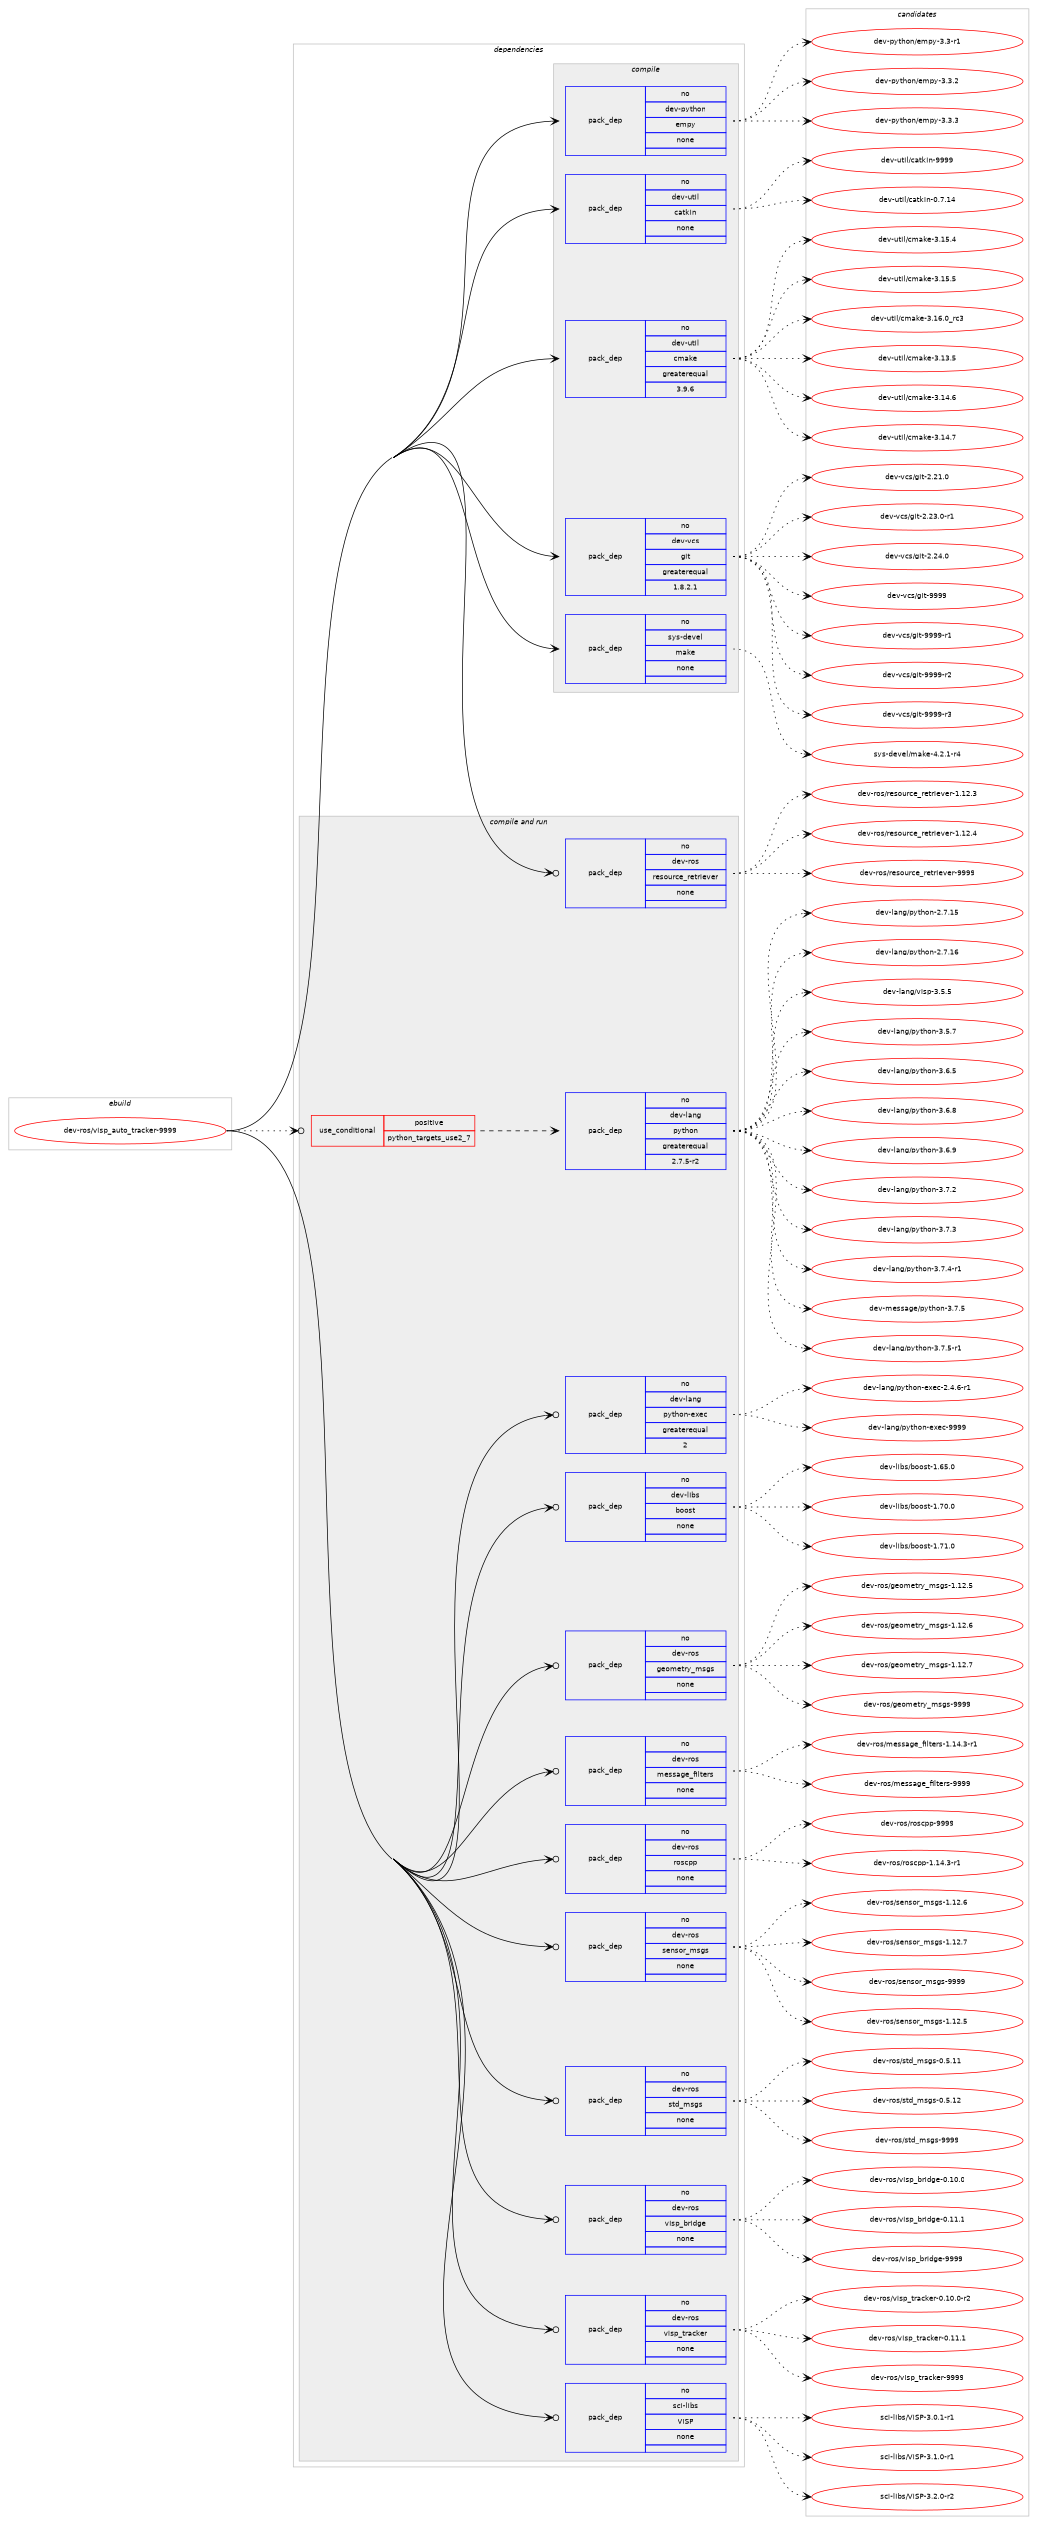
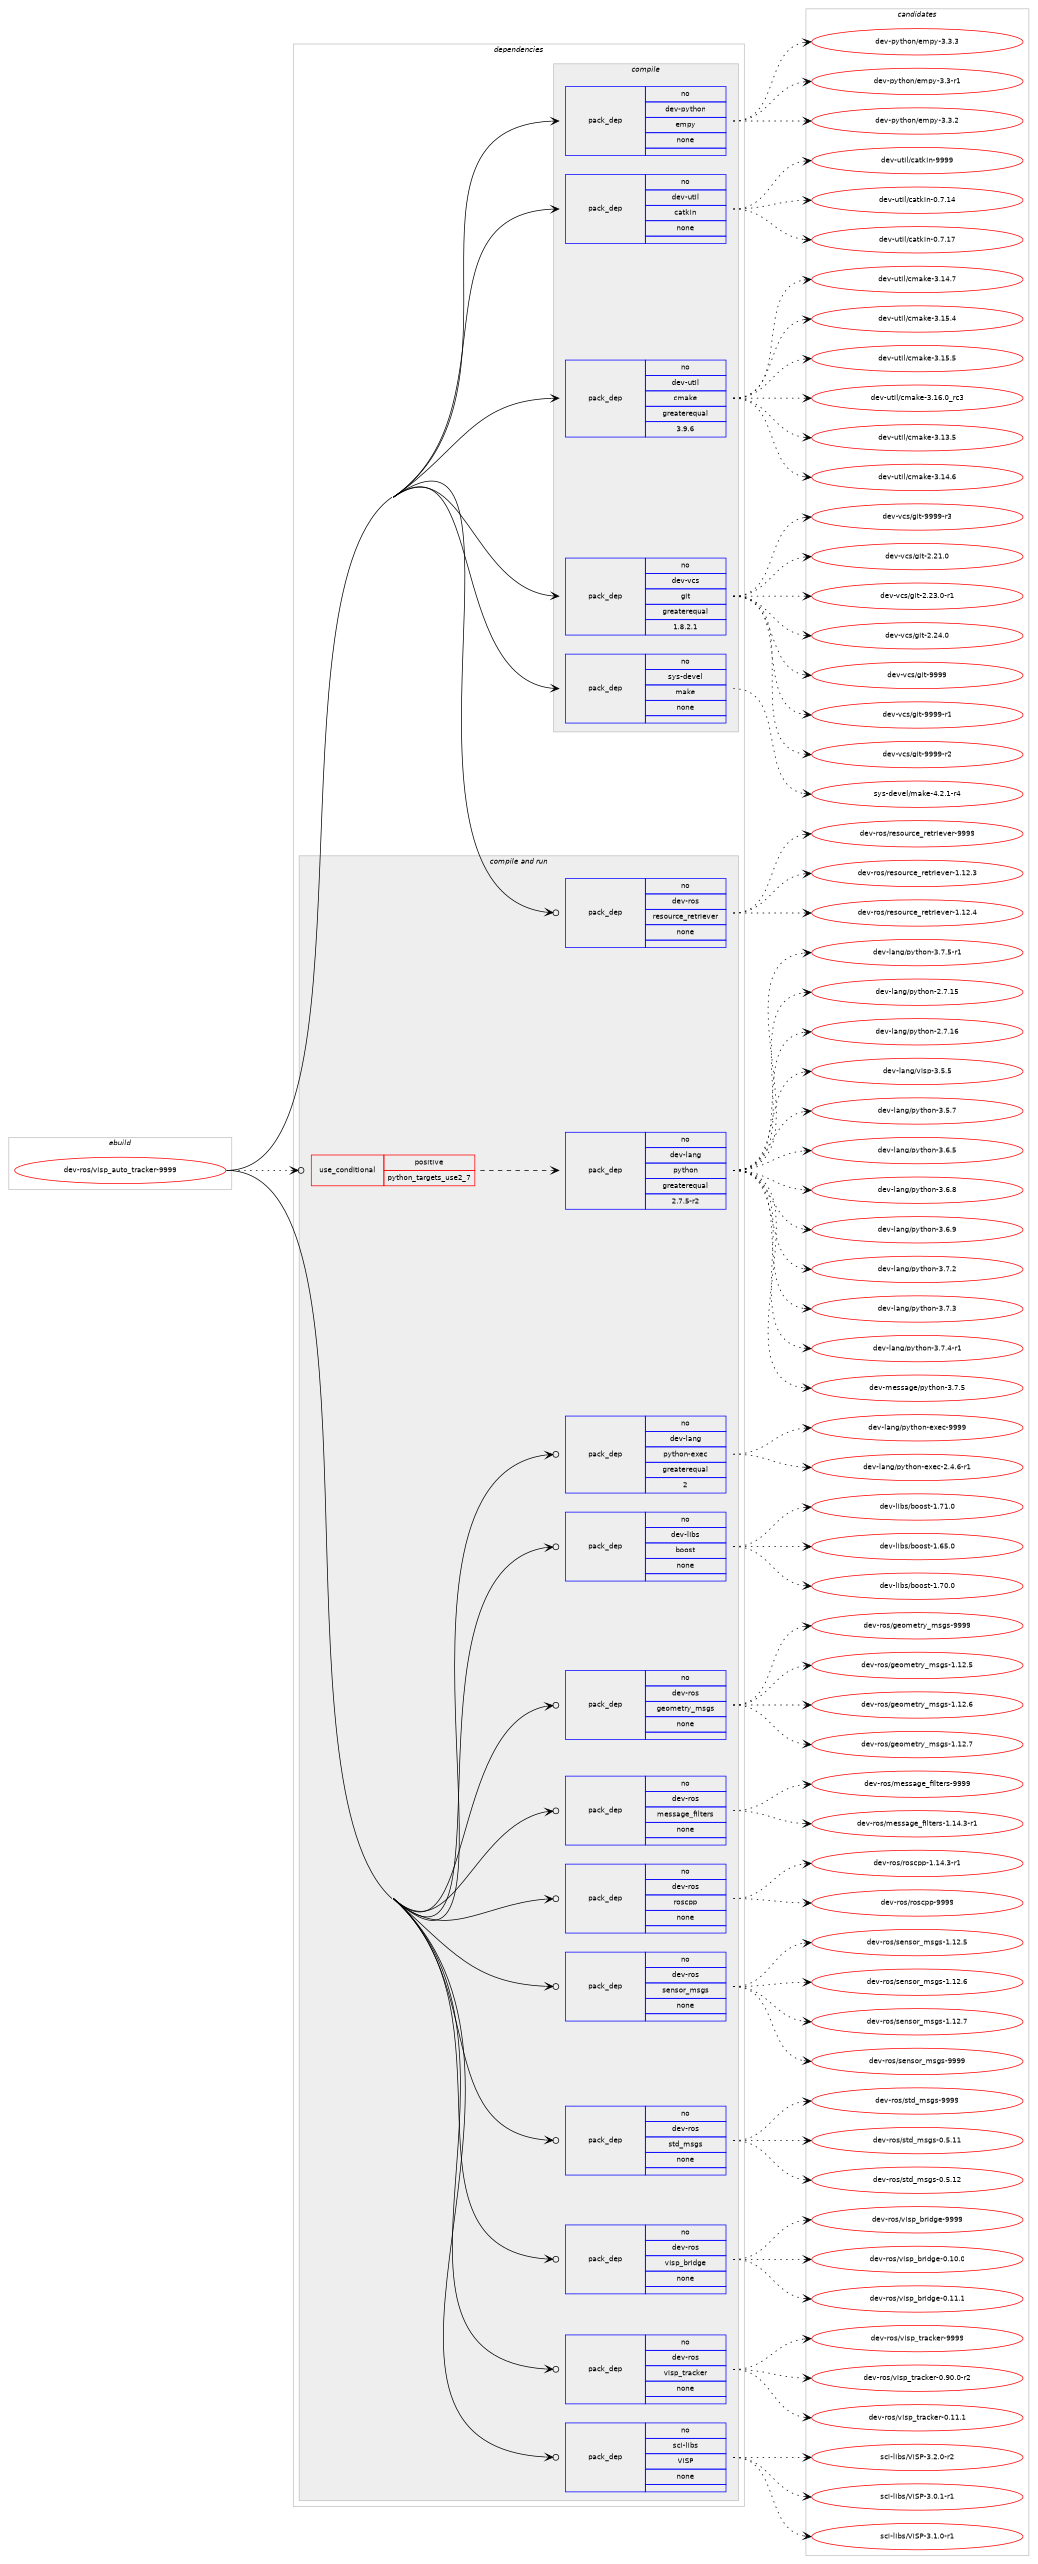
none -> (917, 240)
(917, 2299) -> (917, 2378)
